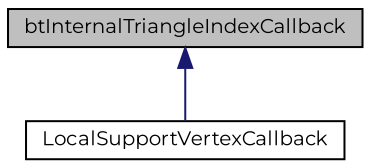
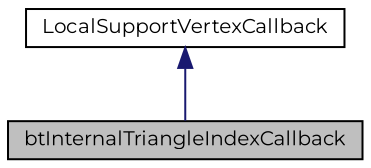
(185, 95) -> (185, 95)
